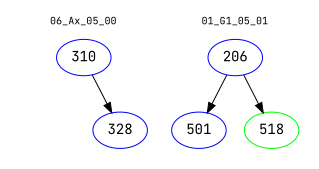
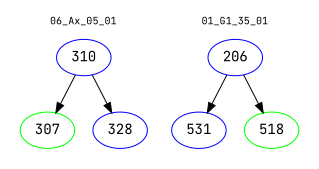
(84, 22) -> (84, 22)
(235, 22) -> (235, 22)
none -> (47, 130)
(199, 130) -> (199, 130)
